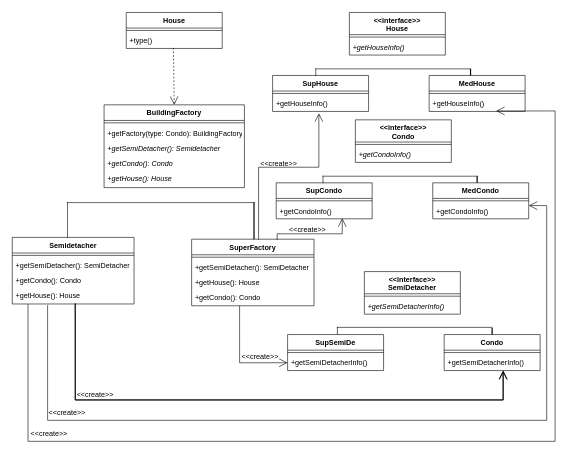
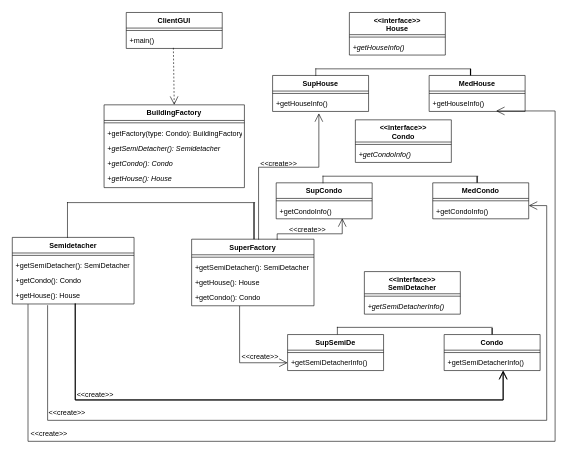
(174, 20) -> (174, 20)
(144, 41) -> (143, 41)
